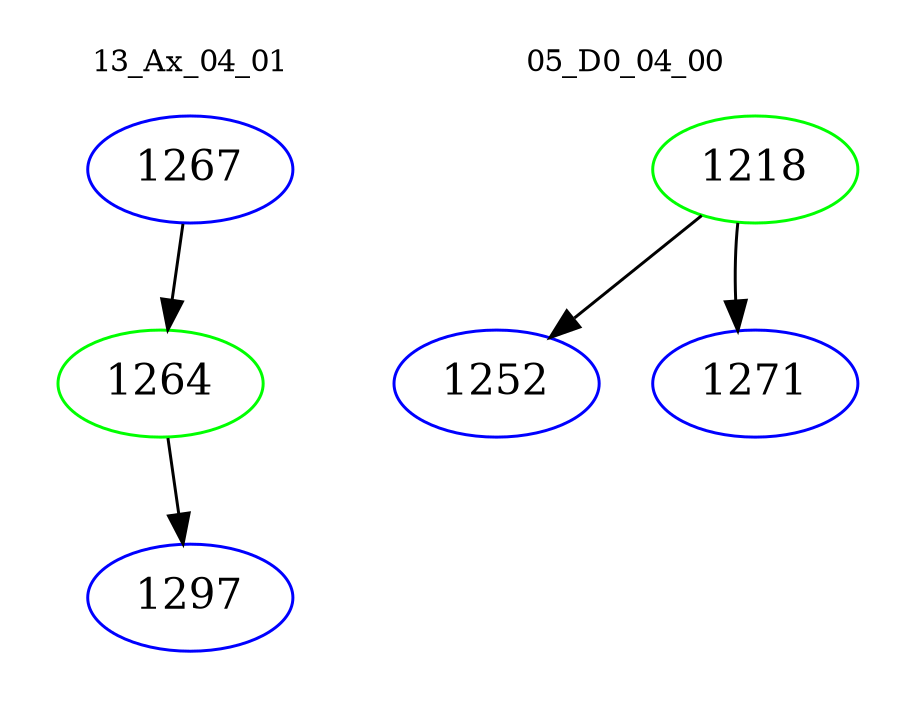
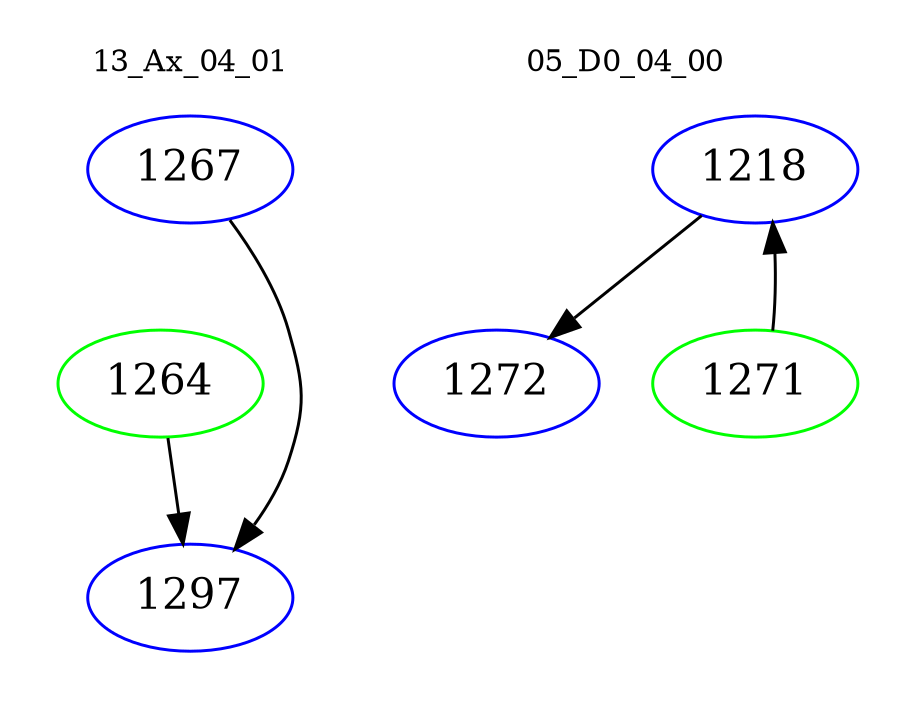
(755, 169) -> (755, 169)
(178, 262) -> (298, 370)
(735, 262) -> (775, 292)
(497, 384) -> (497, 384)
(755, 384) -> (755, 384)
